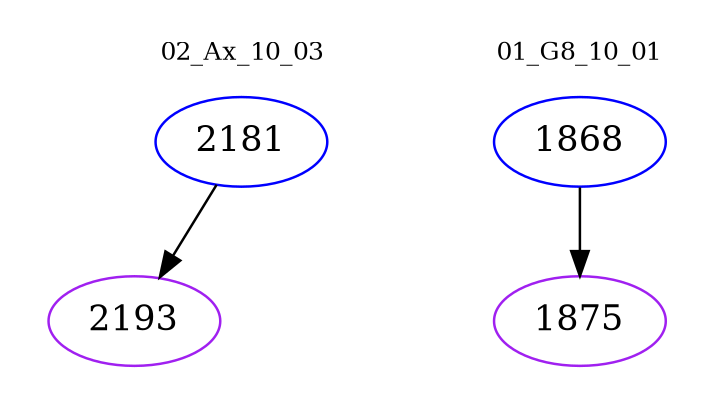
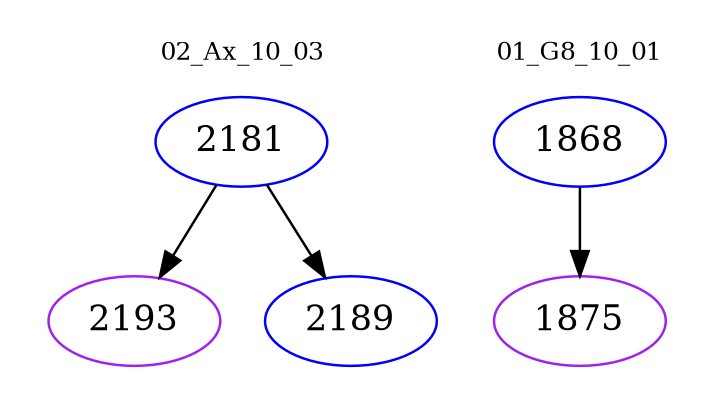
none -> (351, 321)
